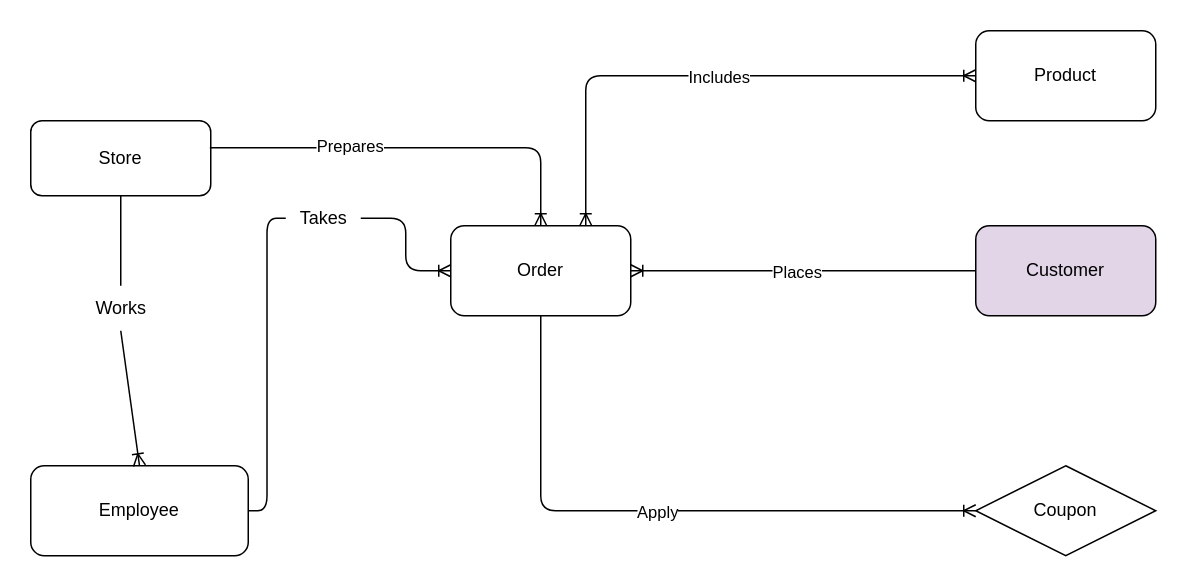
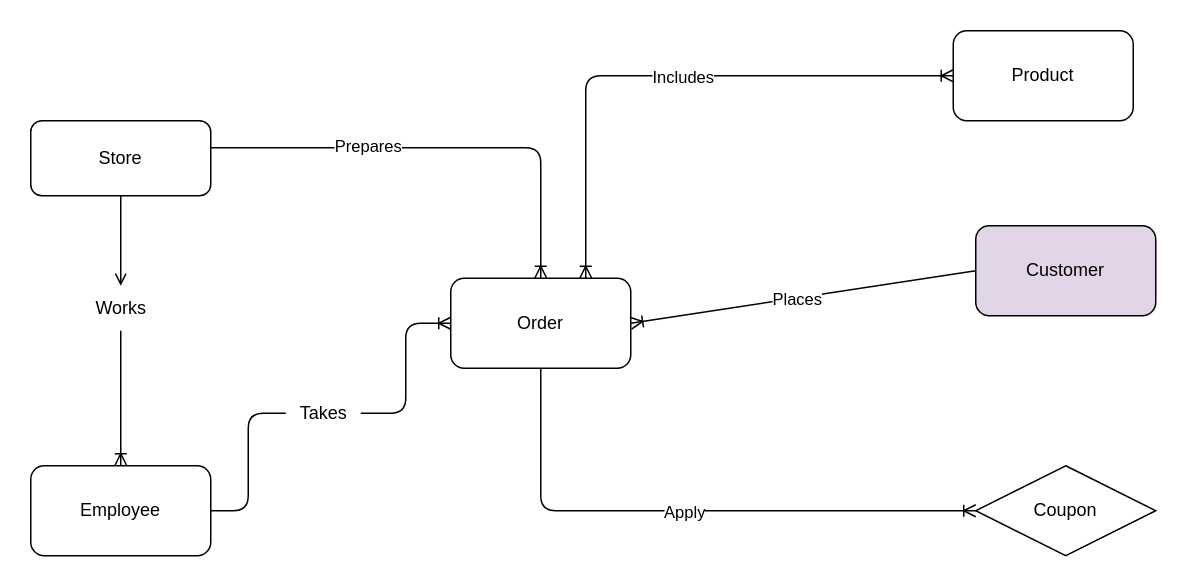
(1066, 76) -> (1043, 76)
(323, 218) -> (323, 413)
(541, 271) -> (541, 323)
(121, 279) -> (121, 278)
(140, 511) -> (121, 511)
